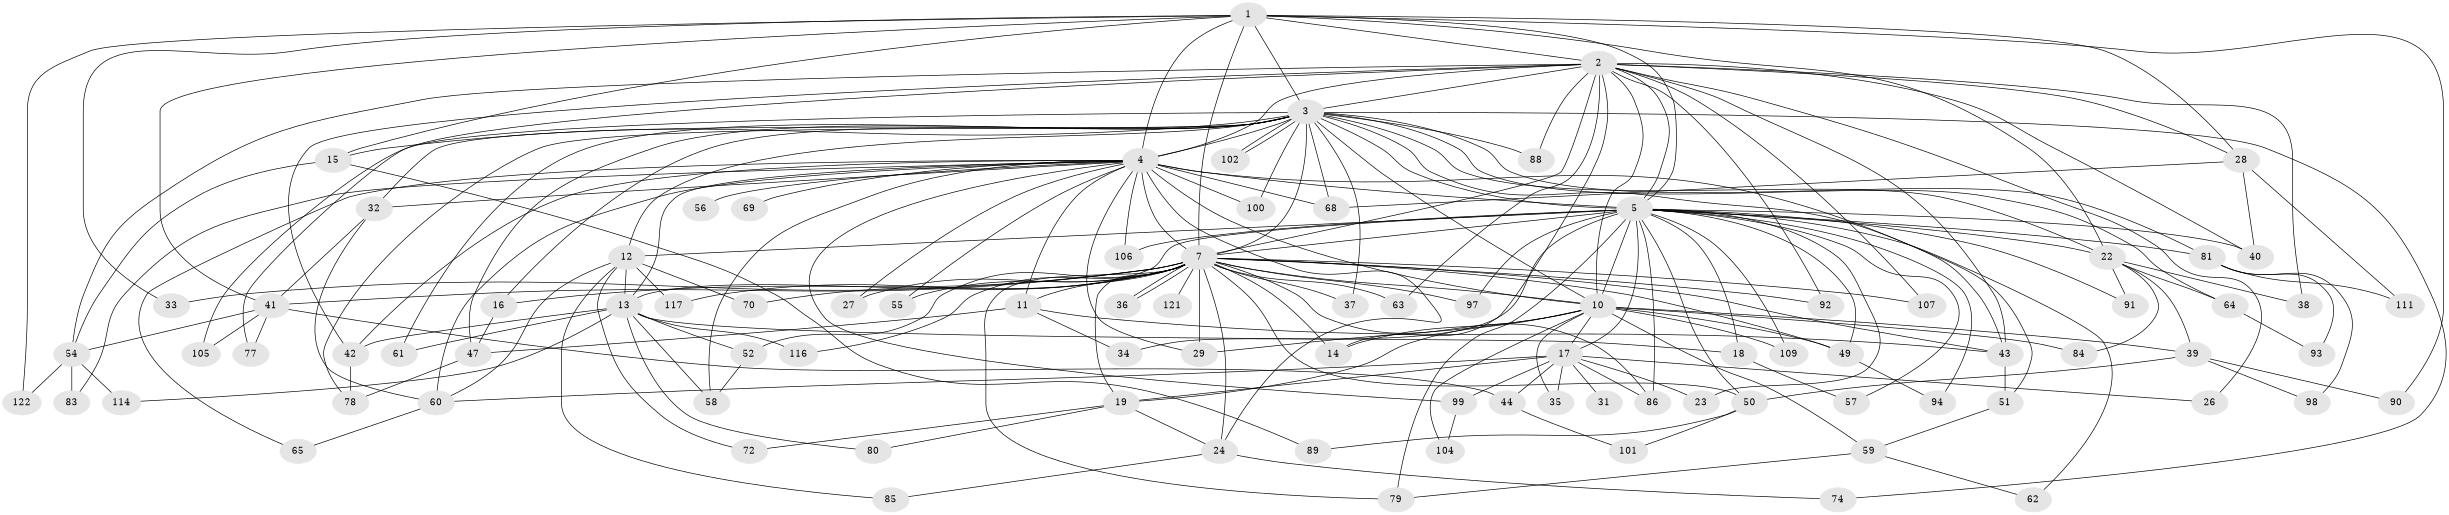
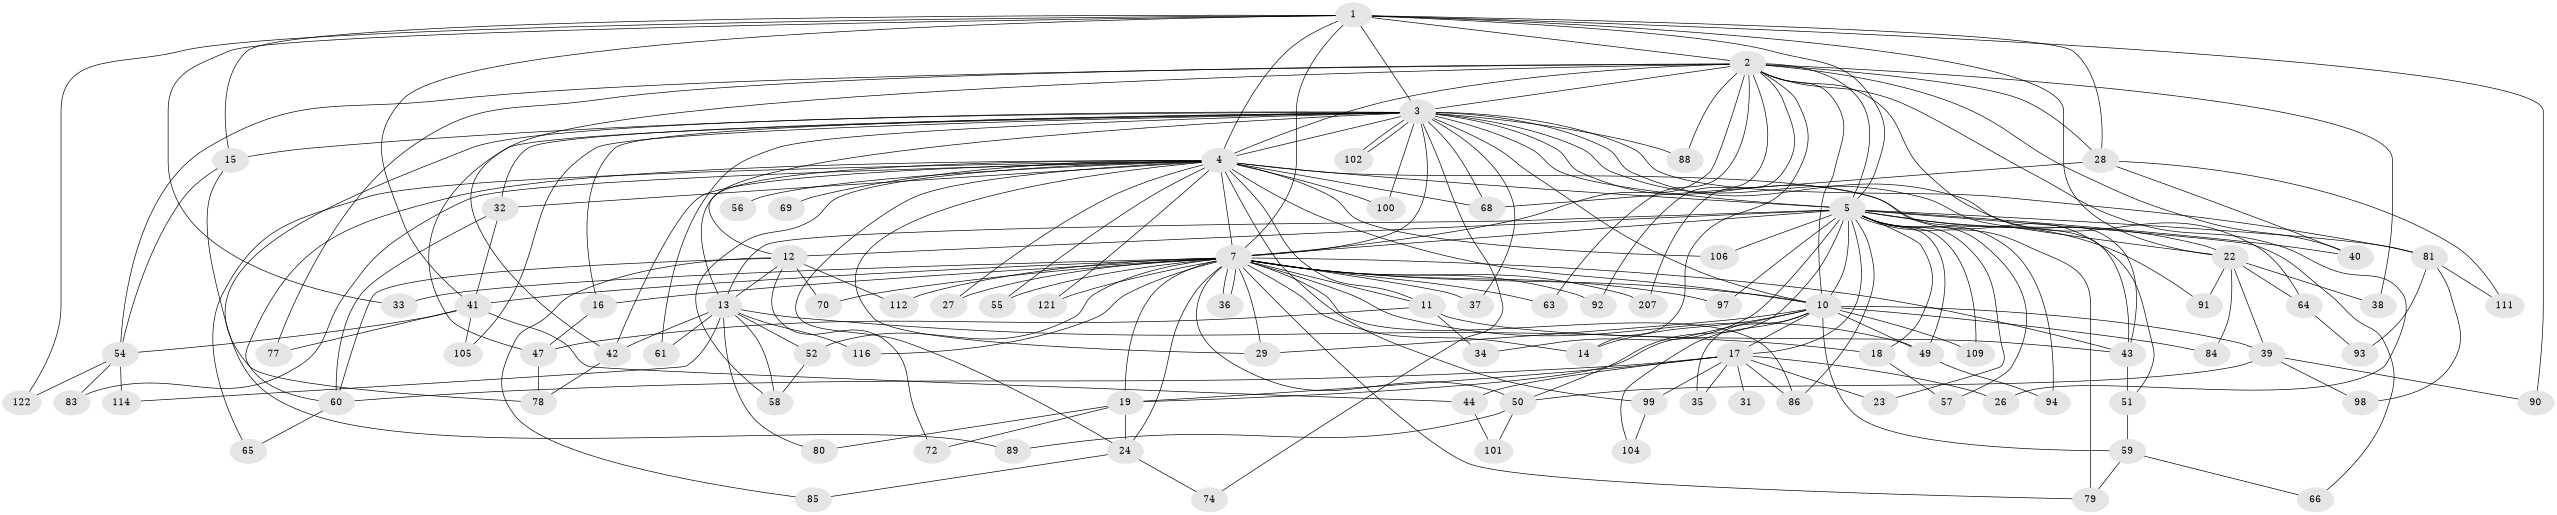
none -> (1135, 234)
(674, 306) -> (899, 306)
(1927, 306) -> (1648, 306)
(2033, 500) -> (2316, 500)
